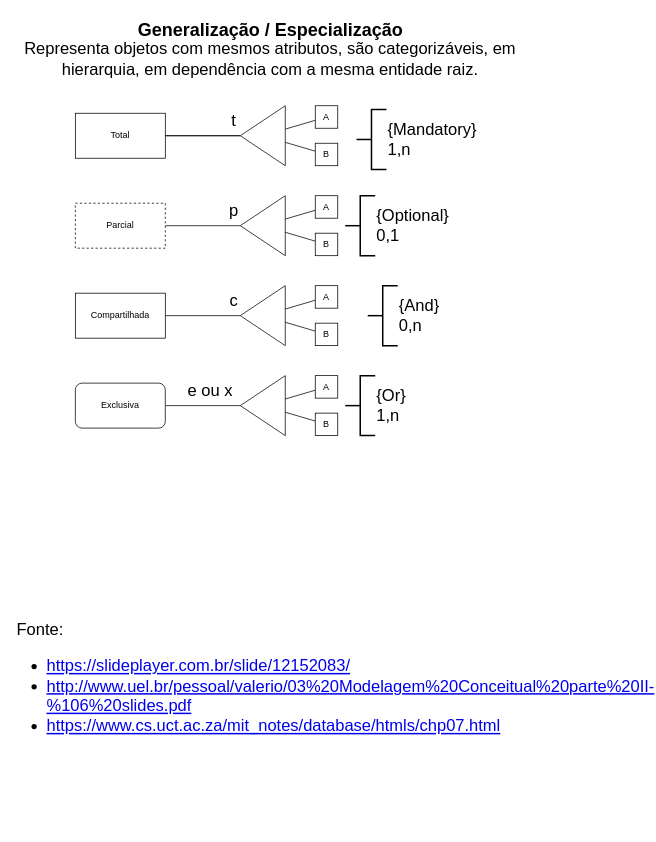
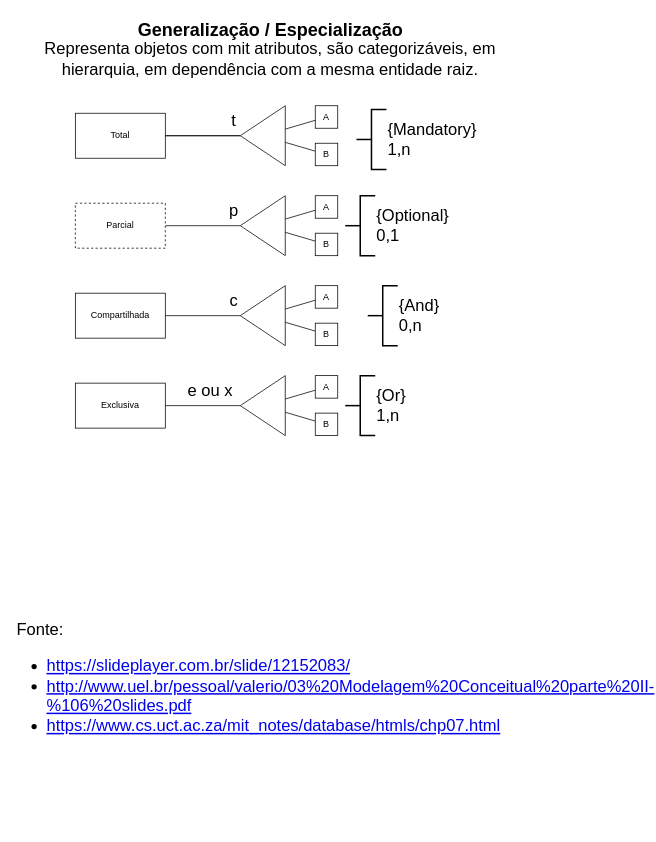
(270, 59) -> (270, 59)
(120, 405) -> (120, 405)
